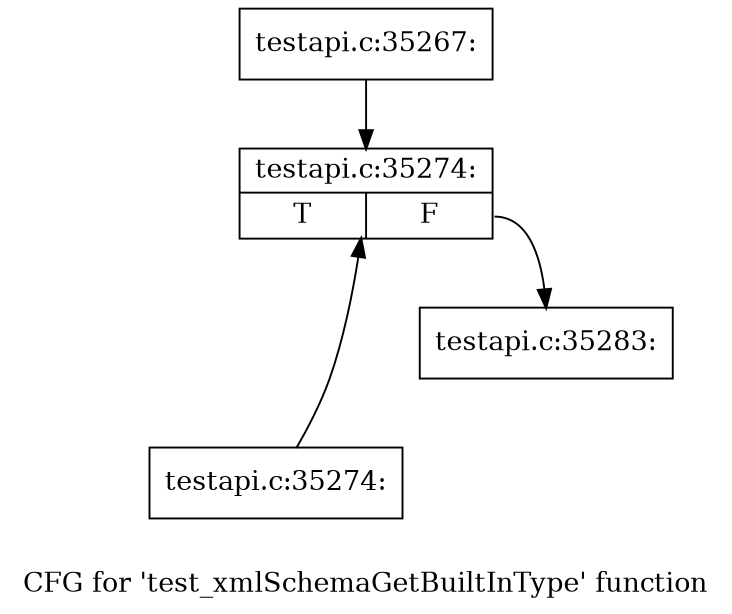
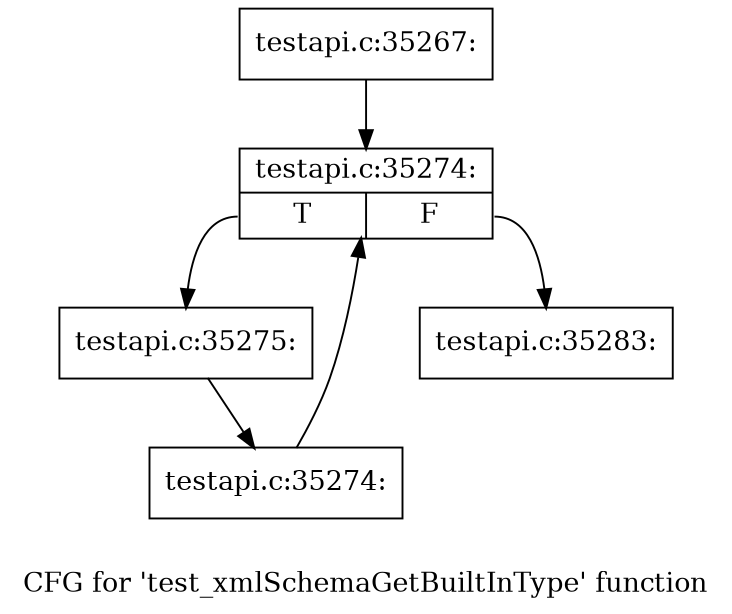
none -> (186, 343)
